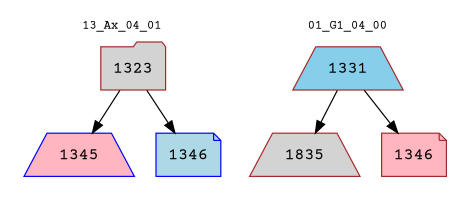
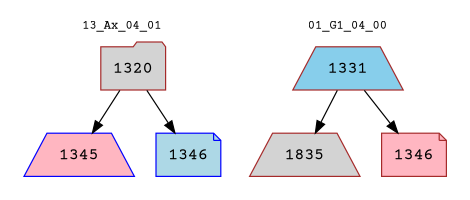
(133, 68) -> (133, 68)
